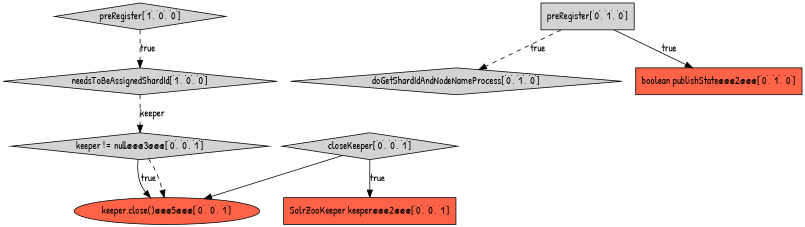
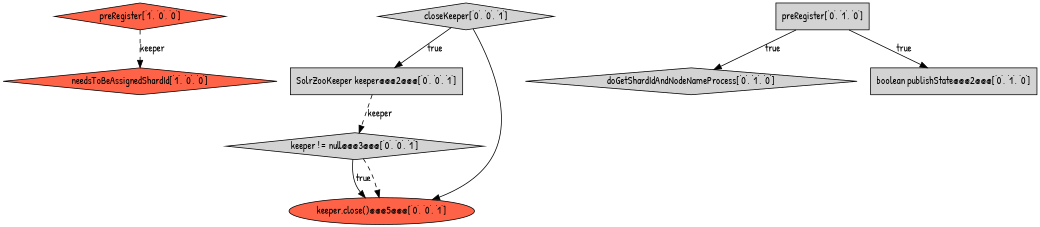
(140, 16) -> (140, 16)
(523, 48) -> (758, 48)
(148, 49) -> (153, 49)
(140, 81) -> (140, 81)
(719, 81) -> (954, 81)
(140, 110) -> (367, 110)
(370, 211) -> (377, 81)
